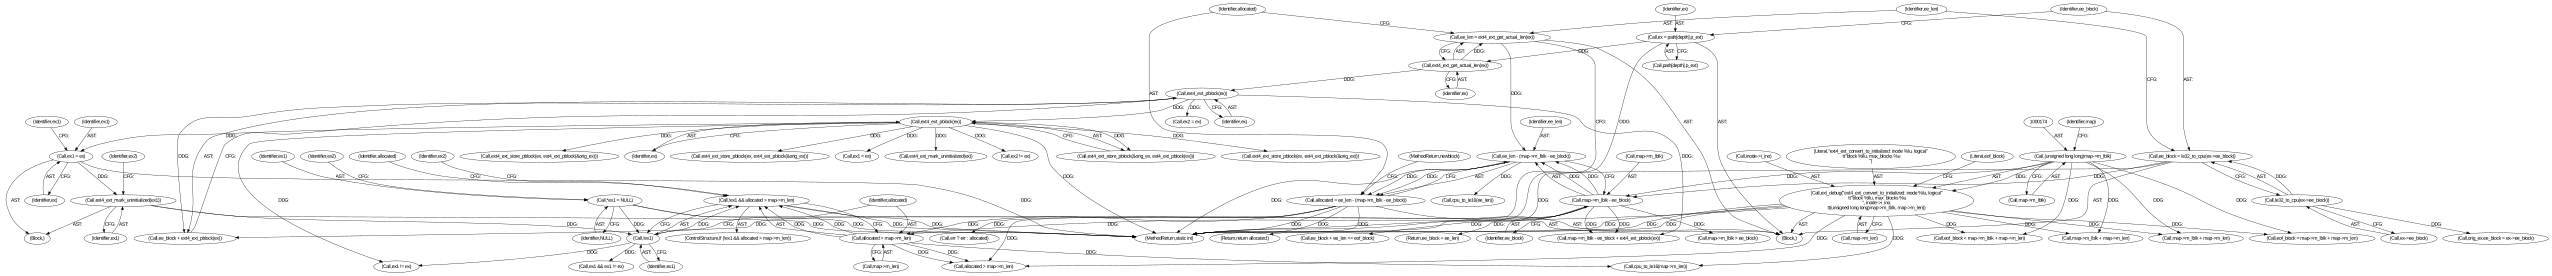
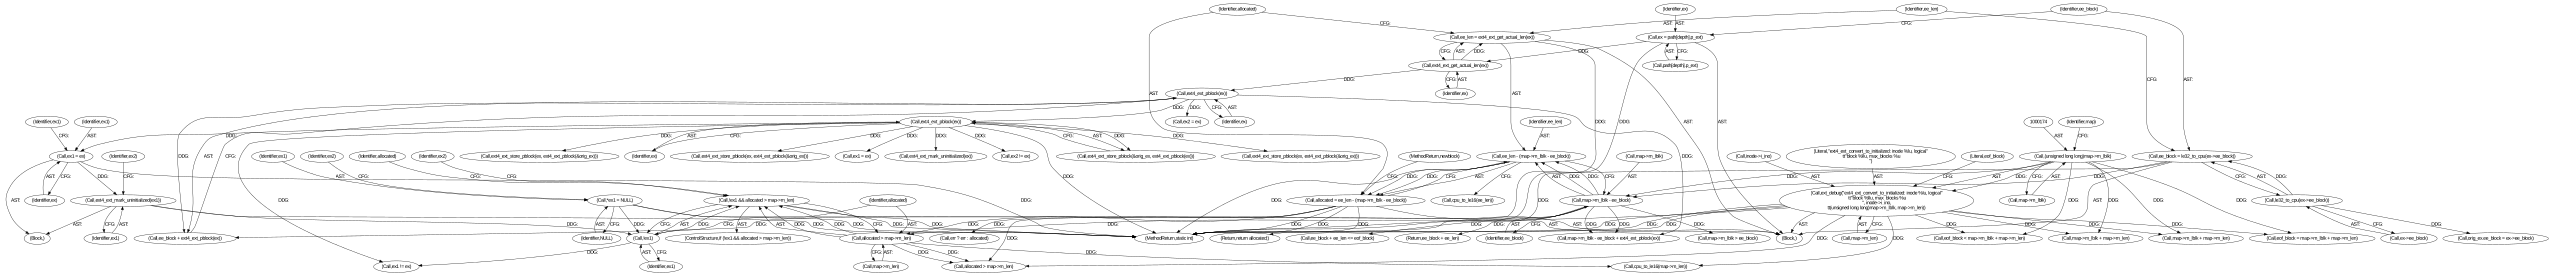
(1517, 94) -> (1517, 94)
(1601, 122) -> (1601, 122)
(1507, 177) -> (1507, 177)
(601, 267) -> none
